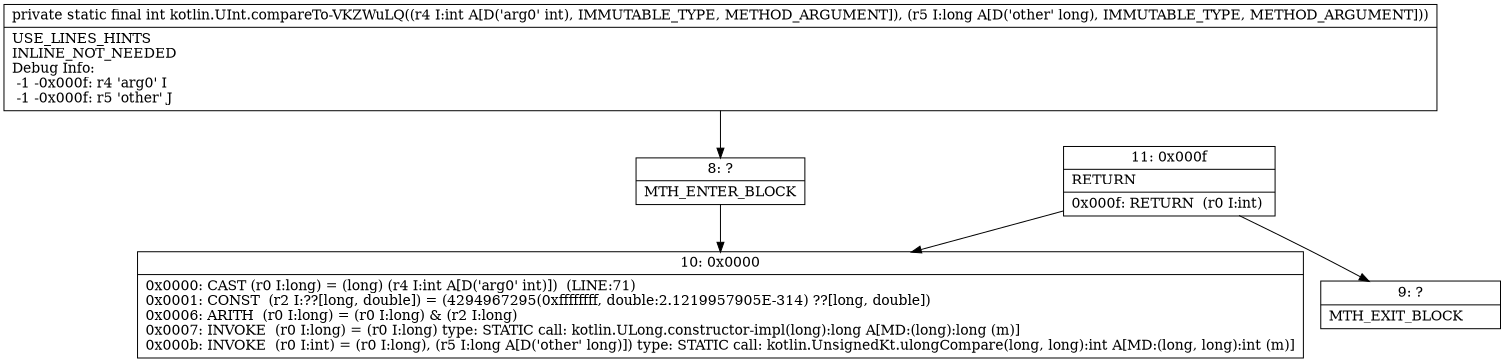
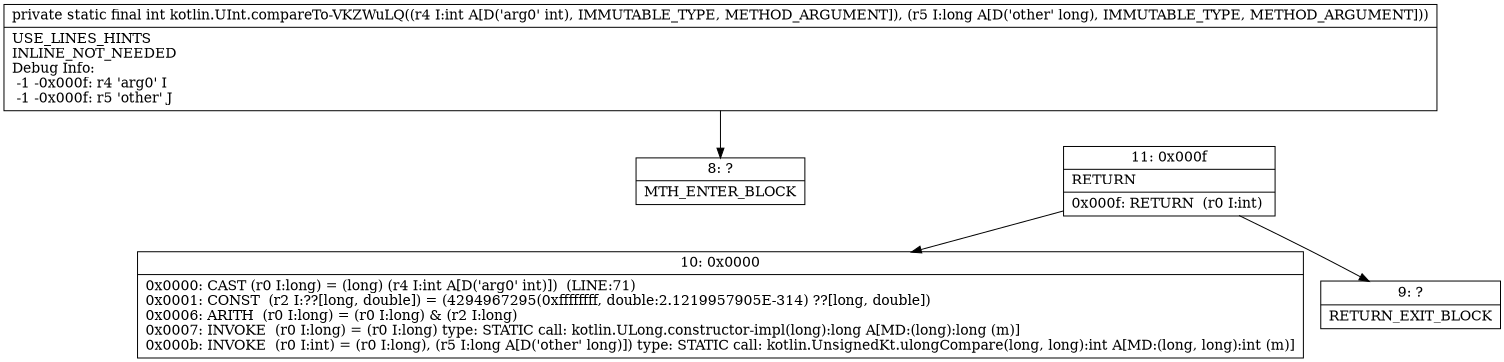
(720, 223) -> none
(1396, 316) -> (1411, 316)
